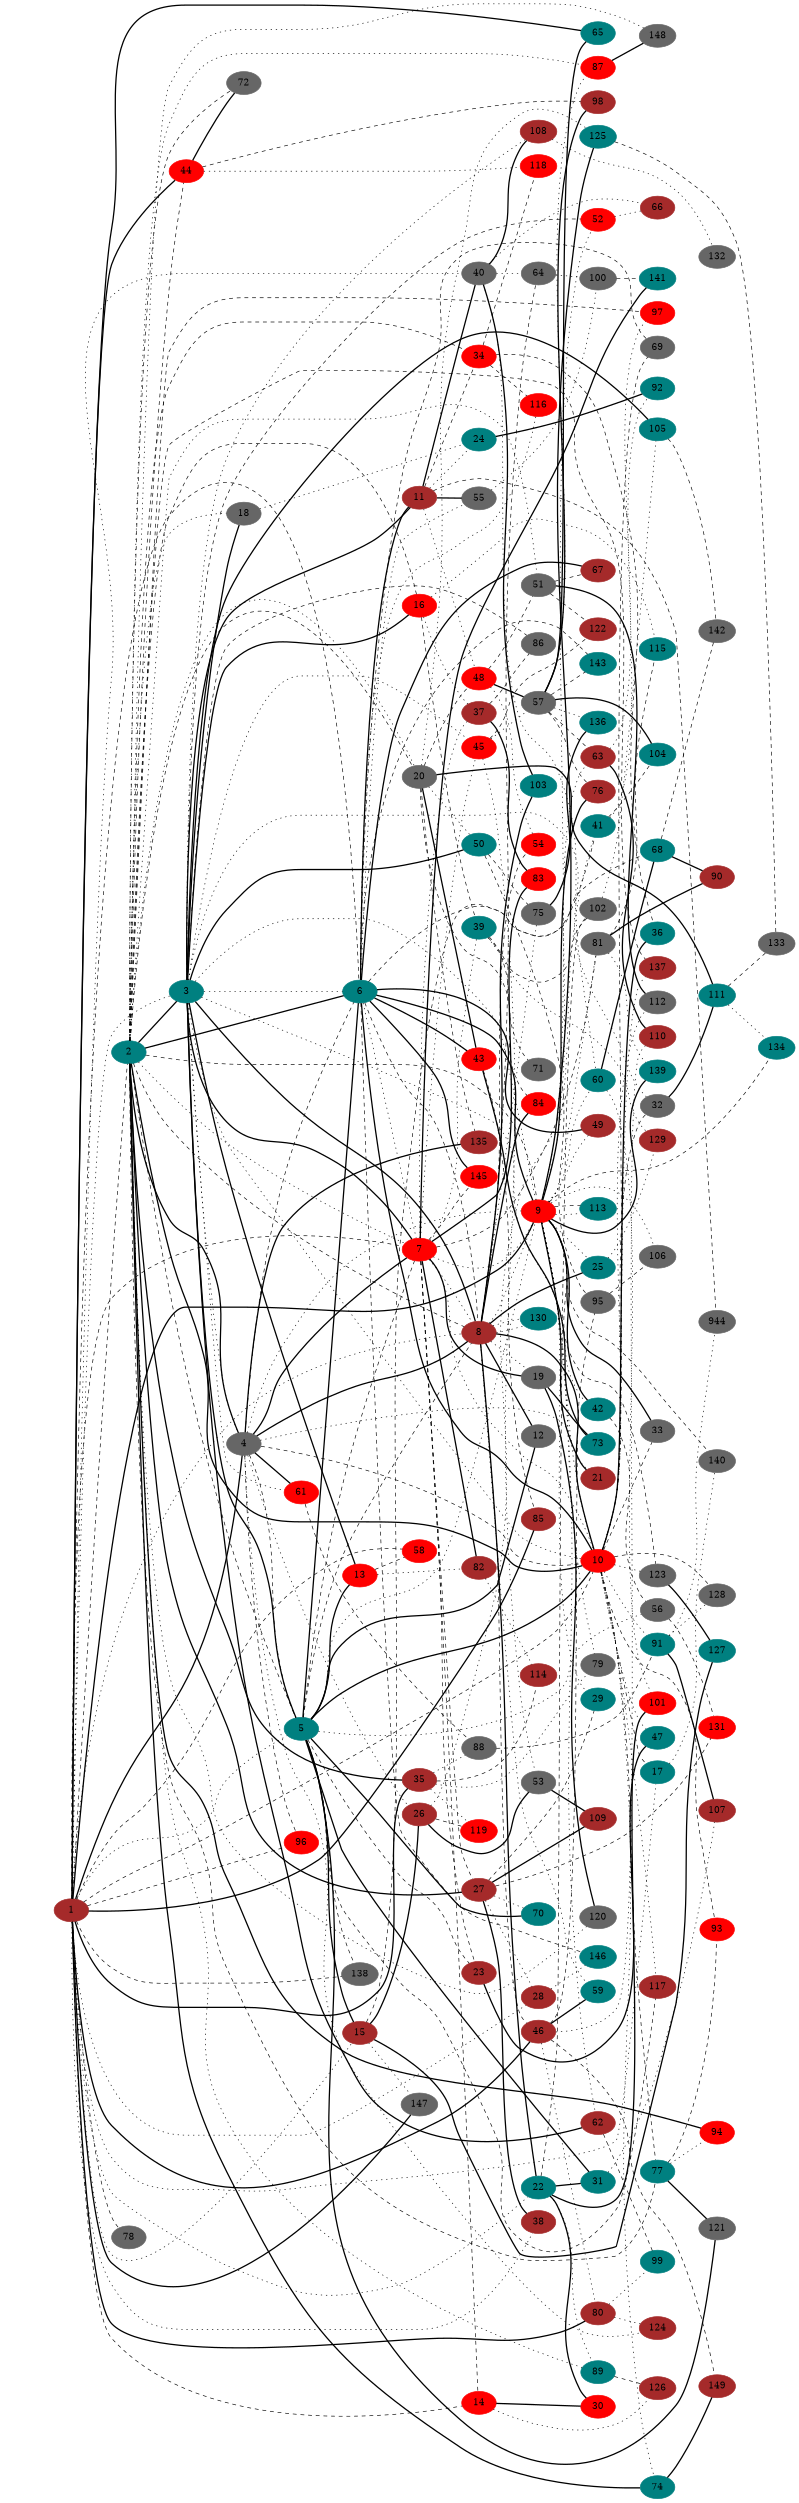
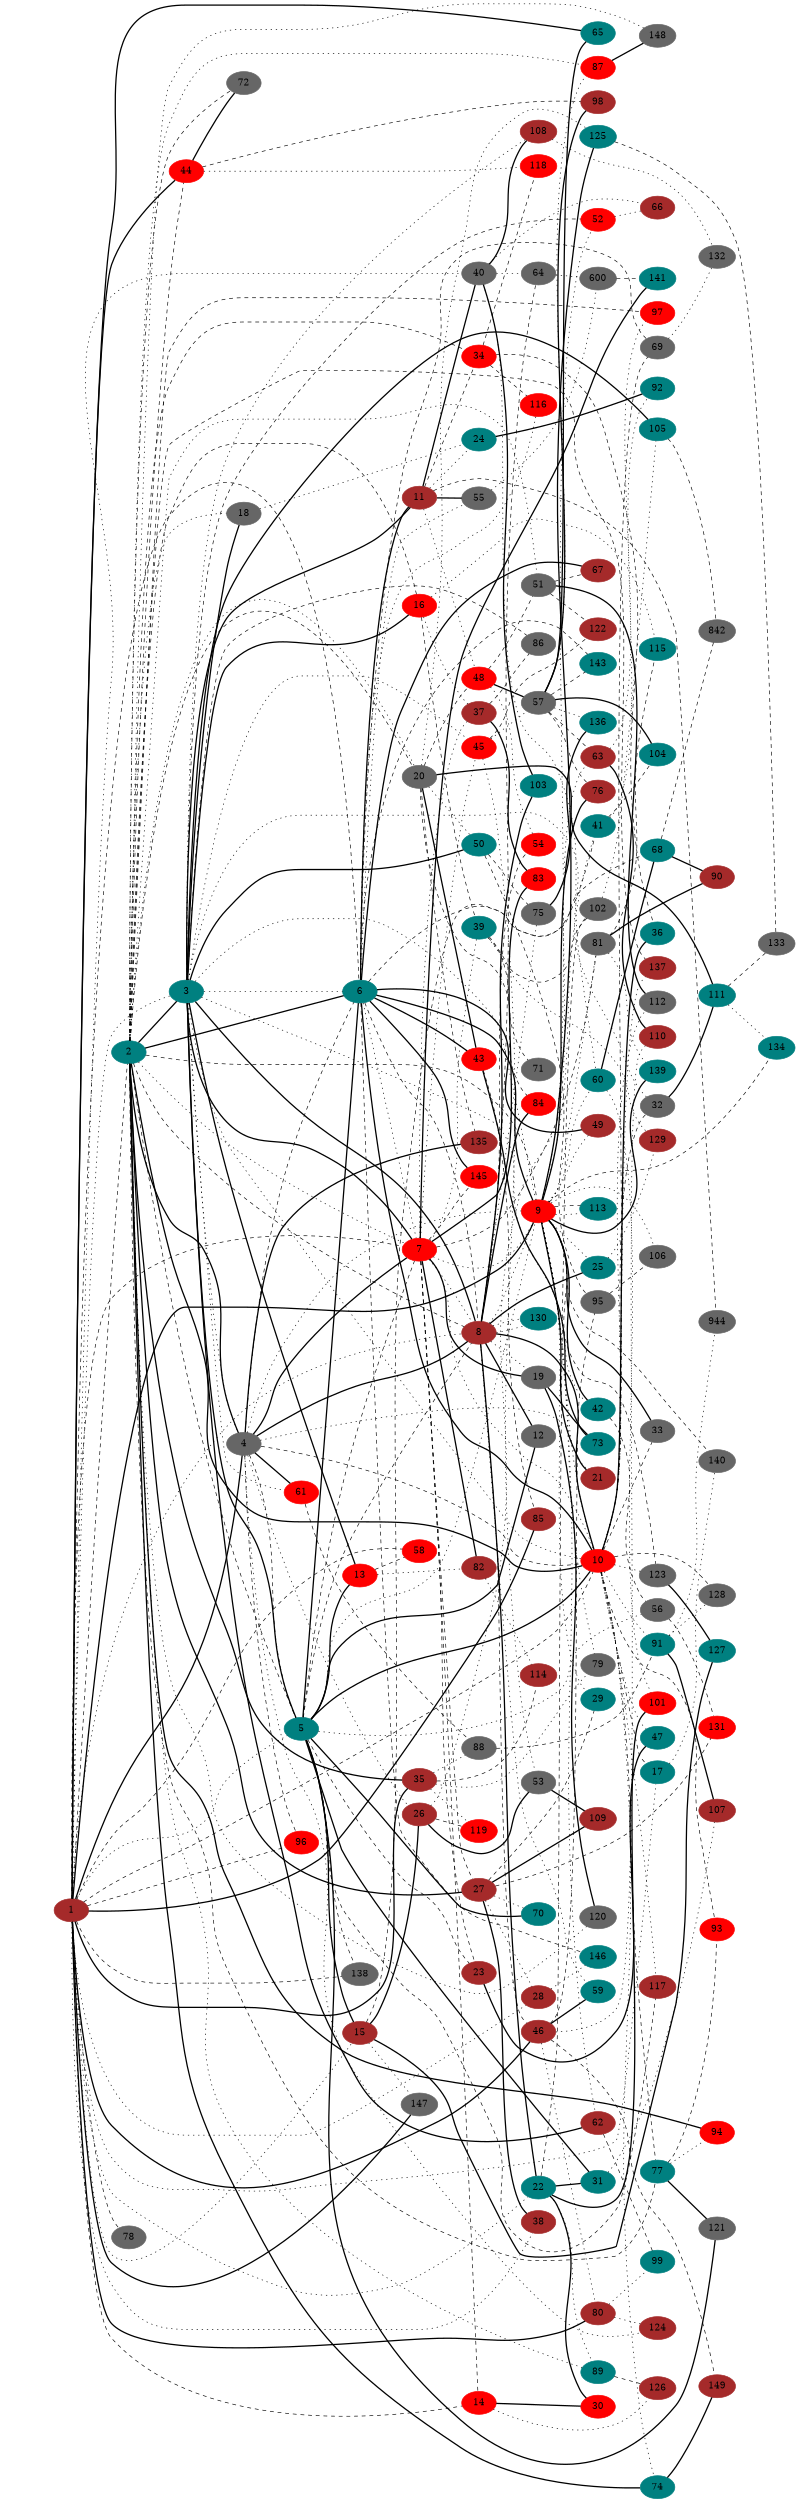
(598, 279) -> (598, 279)
none -> (693, 305)
(717, 631) -> (717, 631)
